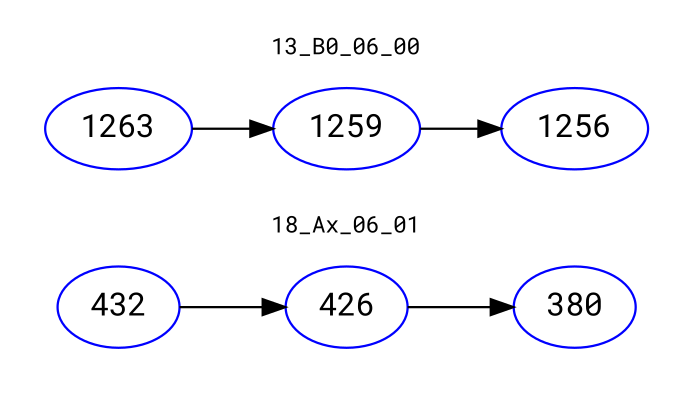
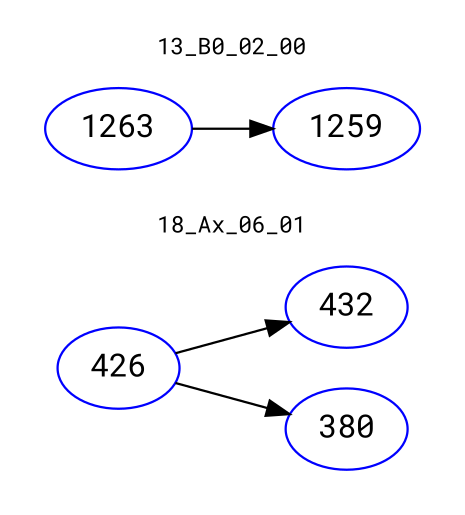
(347, 49) -> (233, 49)
(575, 129) -> none
(221, 307) -> (221, 341)
